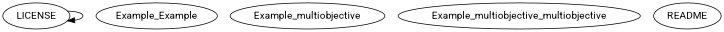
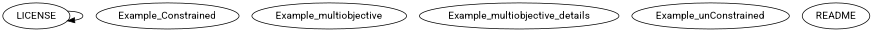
(157, 16) -> (168, 16)
(519, 16) -> (519, 16)
none -> (711, 16)
